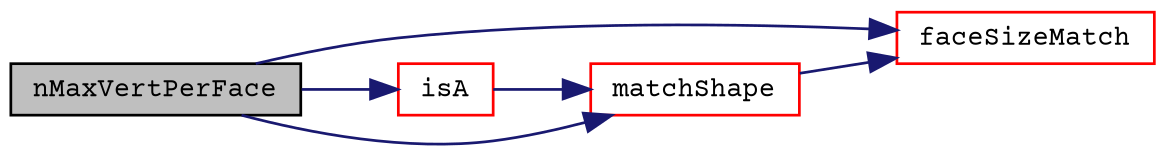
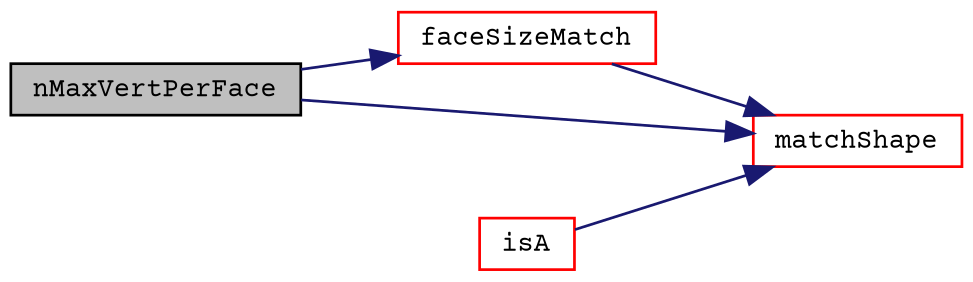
(834, 68) -> (679, 85)
(336, 89) -> none
